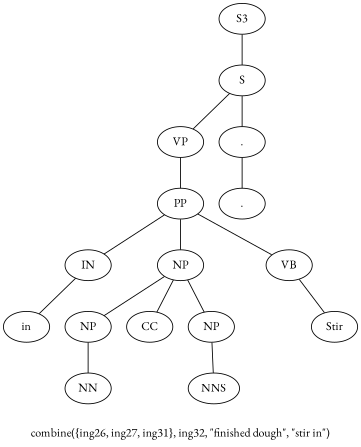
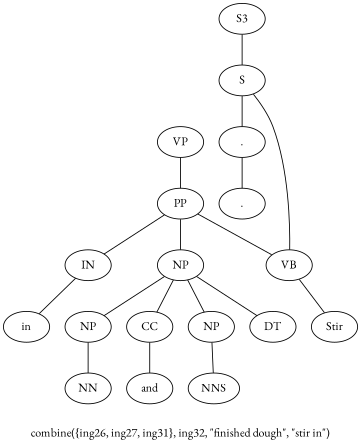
(211, 111) -> (284, 169)
none -> (273, 327)
none -> (150, 388)
